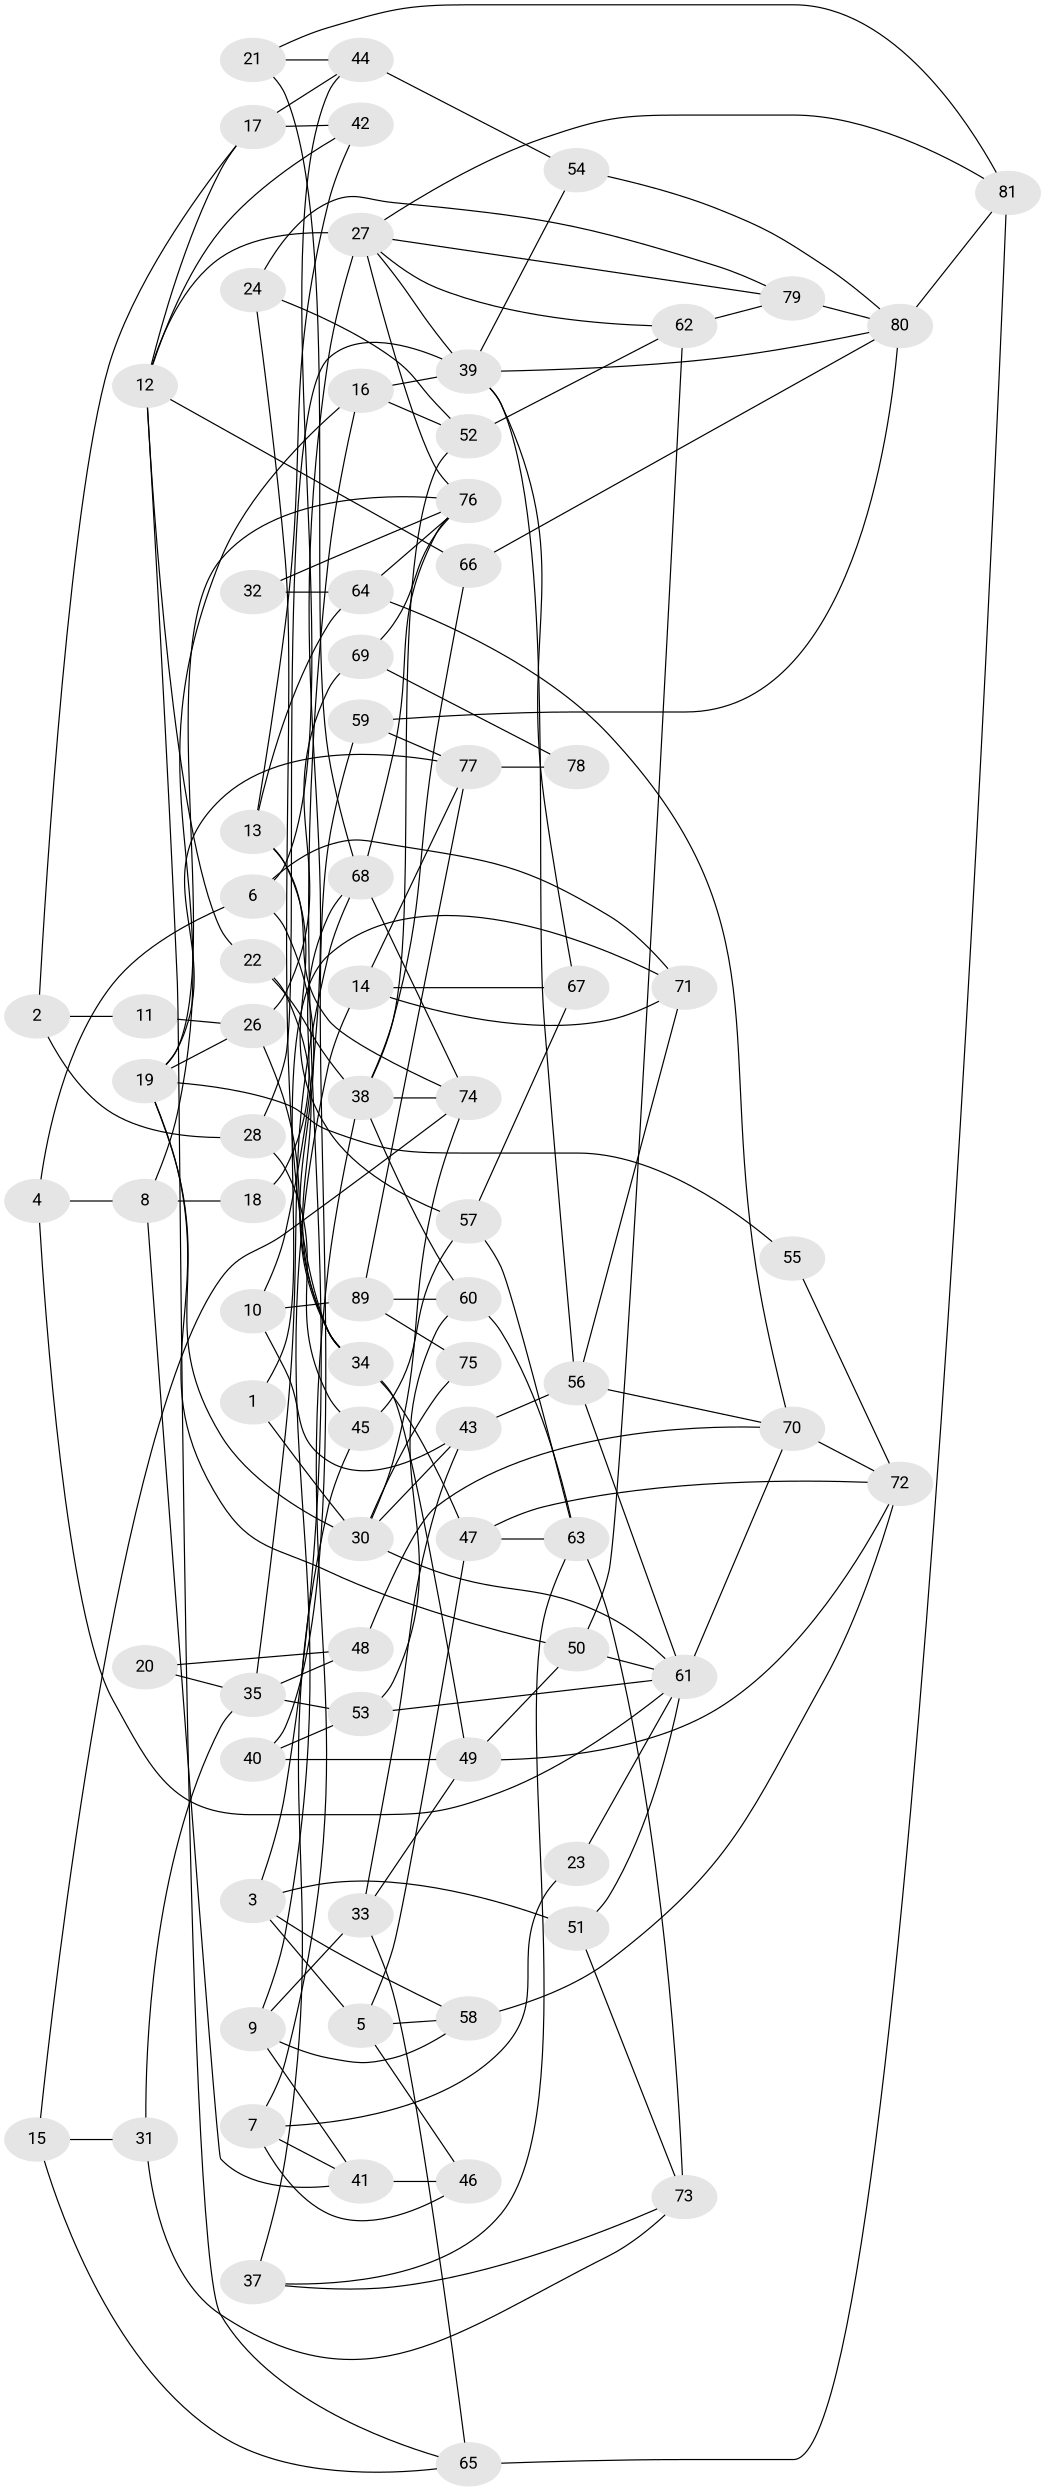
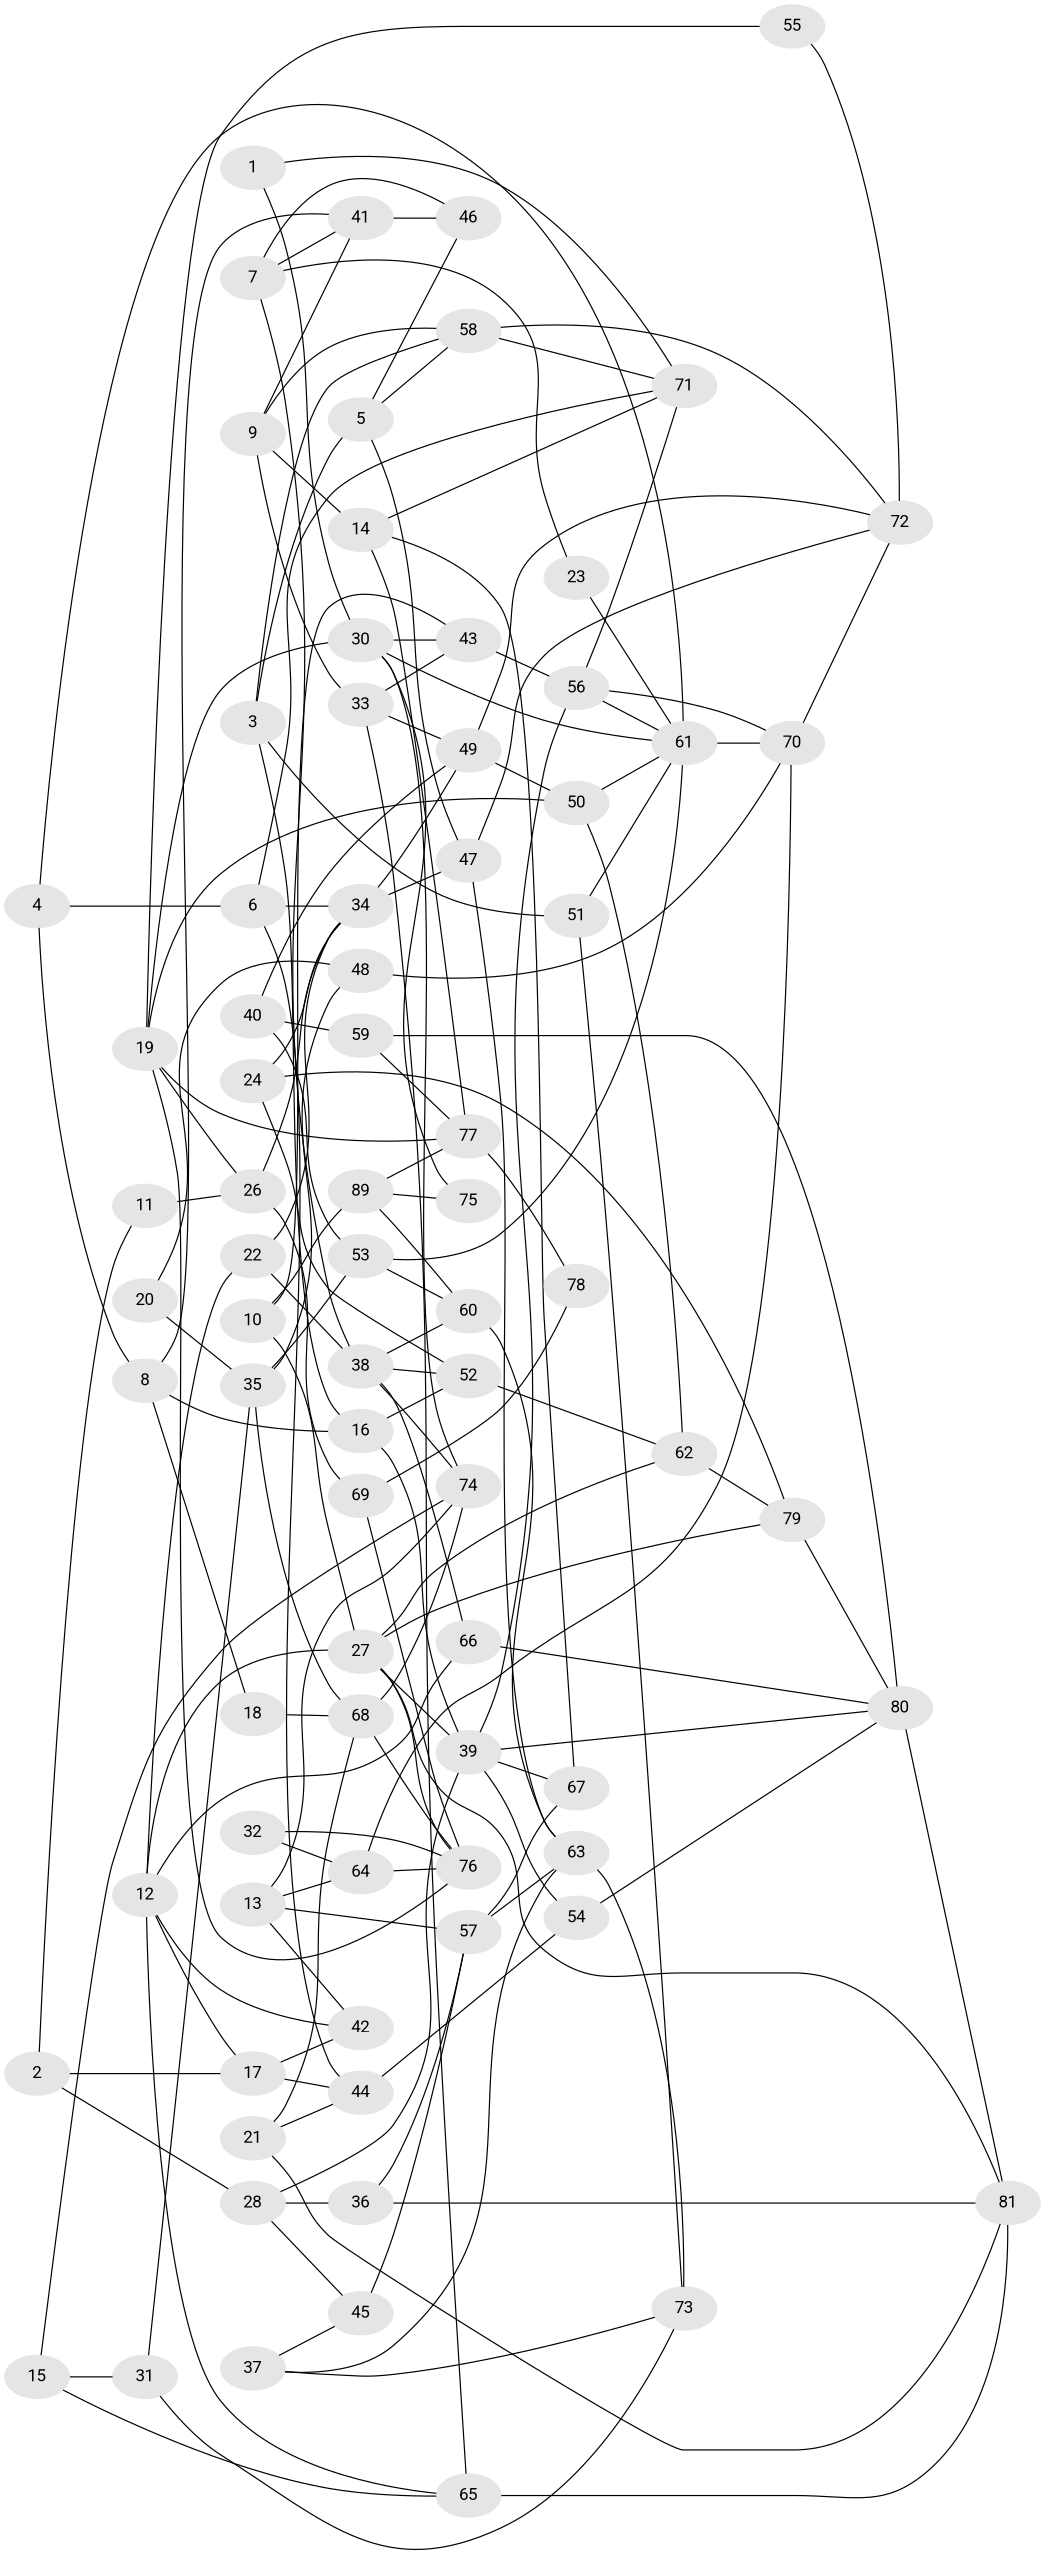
none -> (577, 358)
none -> (361, 2203)
